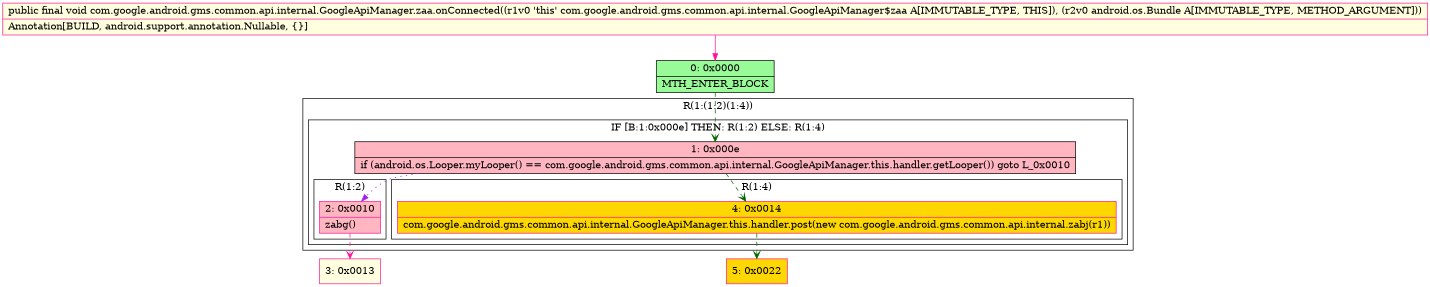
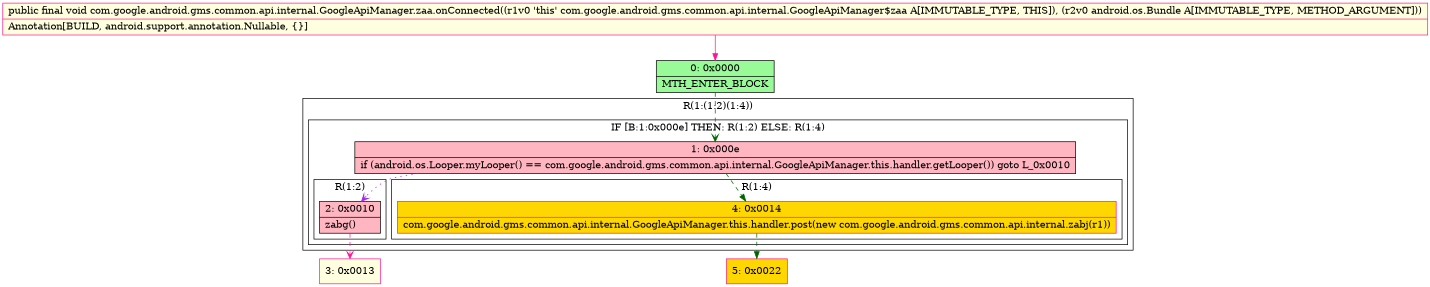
(381, 184) -> (381, 184)
(734, 185) -> (734, 185)
(350, 217) -> (350, 217)
(757, 242) -> (757, 242)
